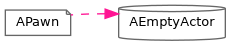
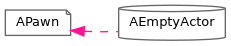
(88, 14) -> (101, 32)
